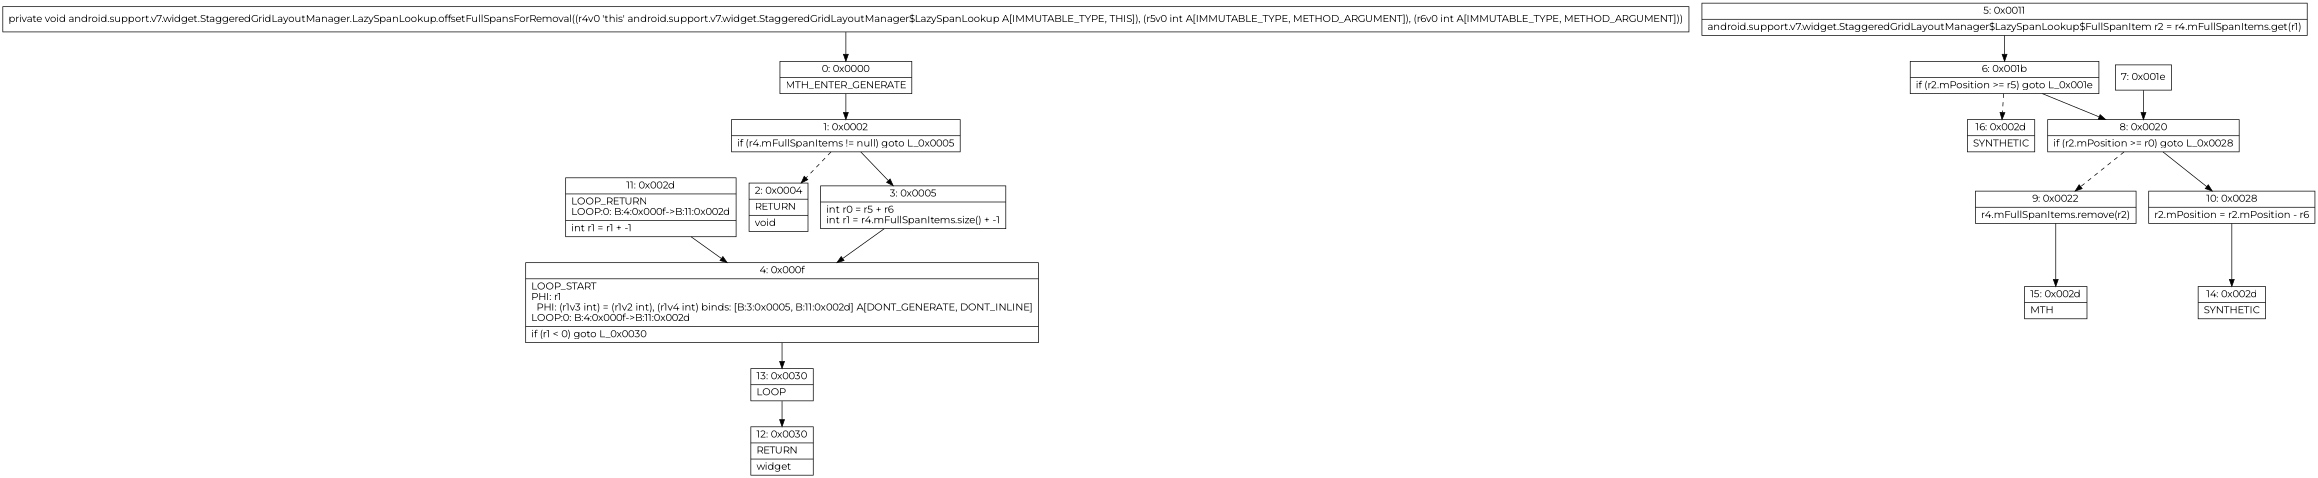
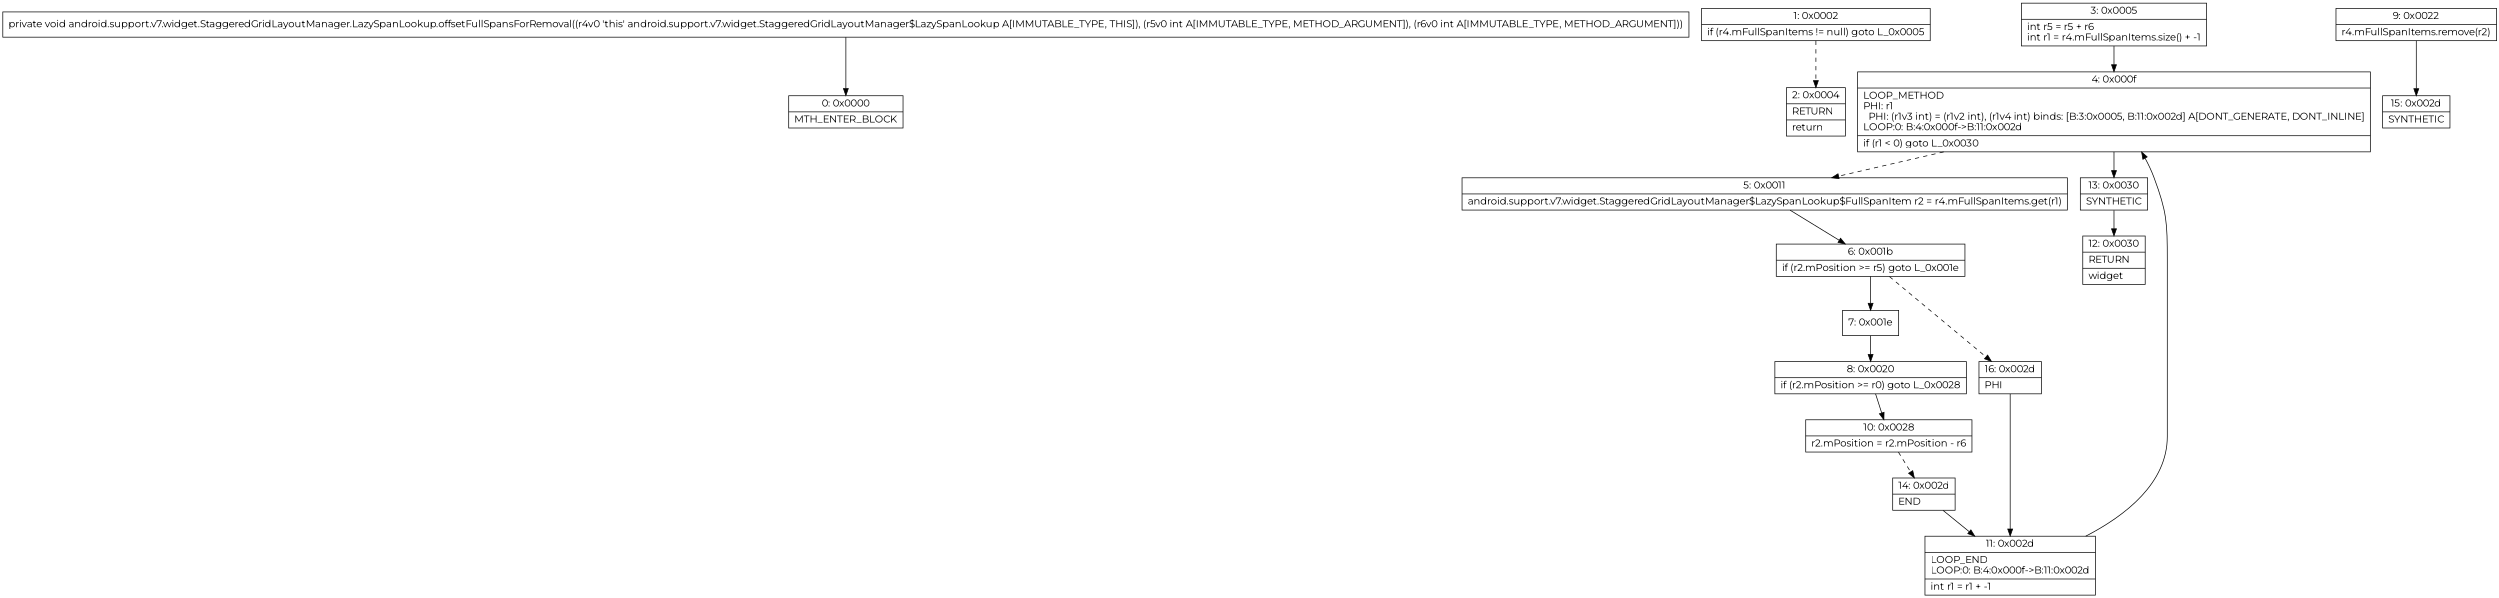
(846, 85) -> (846, 120)
(846, 103) -> none
(2071, 105) -> (1871, 290)
(2001, 143) -> (1994, 385)
none -> (1891, 164)
(874, 166) -> none
(2102, 169) -> none
(610, 202) -> (1959, 560)
(860, 210) -> (2061, 27)
(766, 223) -> (1808, 128)
(2232, 251) -> (1905, 462)
(564, 287) -> (1904, 96)
(2042, 310) -> (2416, 120)
(2232, 310) -> (1910, 502)
(772, 392) -> (2114, 202)
none -> (2010, 461)
none -> (1956, 521)
